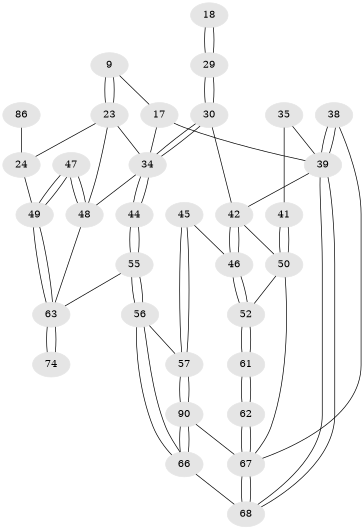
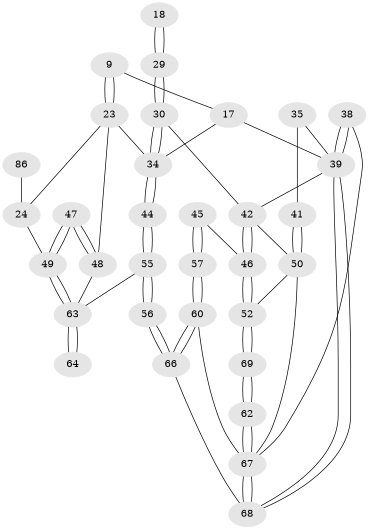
(116, 190) -> none
(162, 340) -> none
(51, 365) -> (73, 365)
(246, 365) -> (247, 365)
(184, 414) -> (198, 315)
